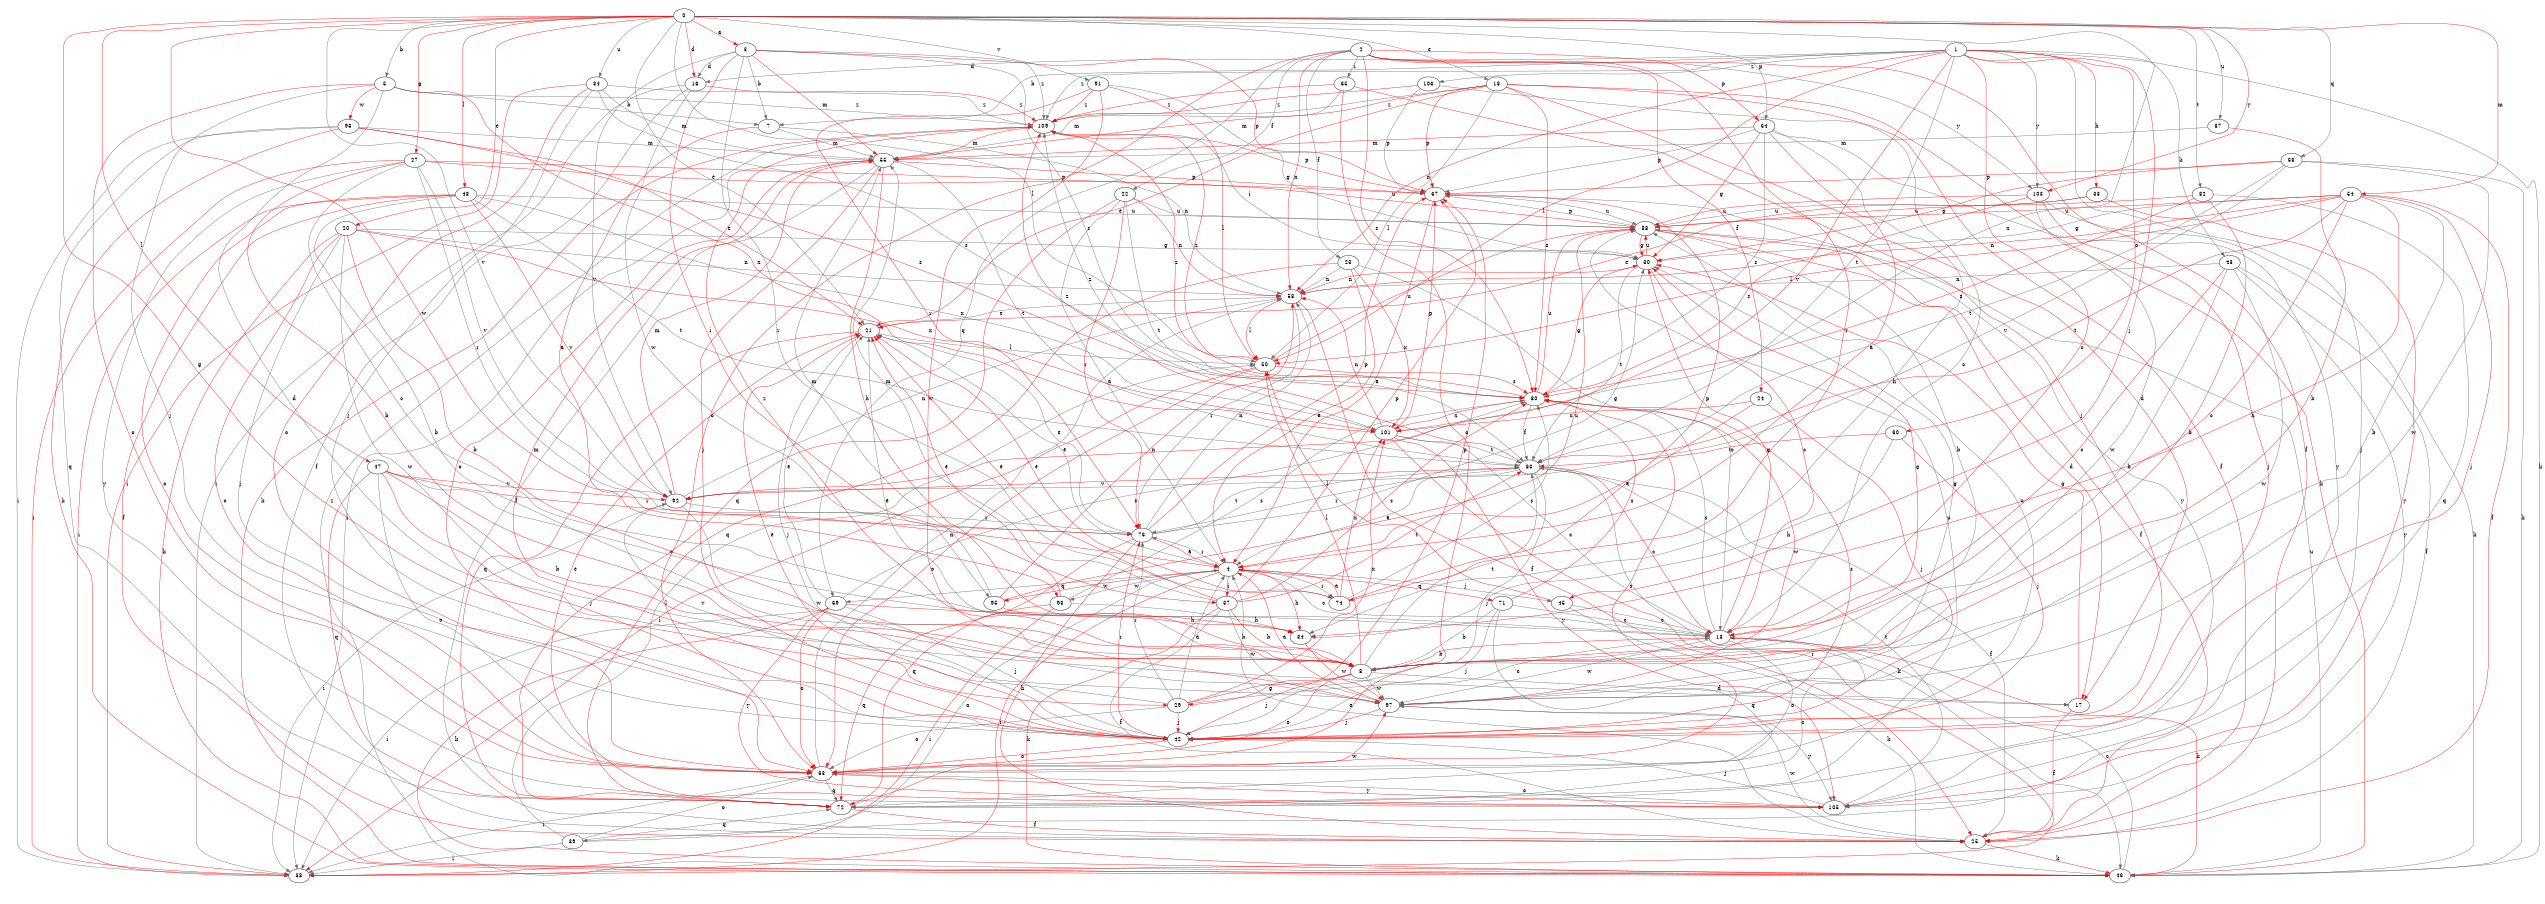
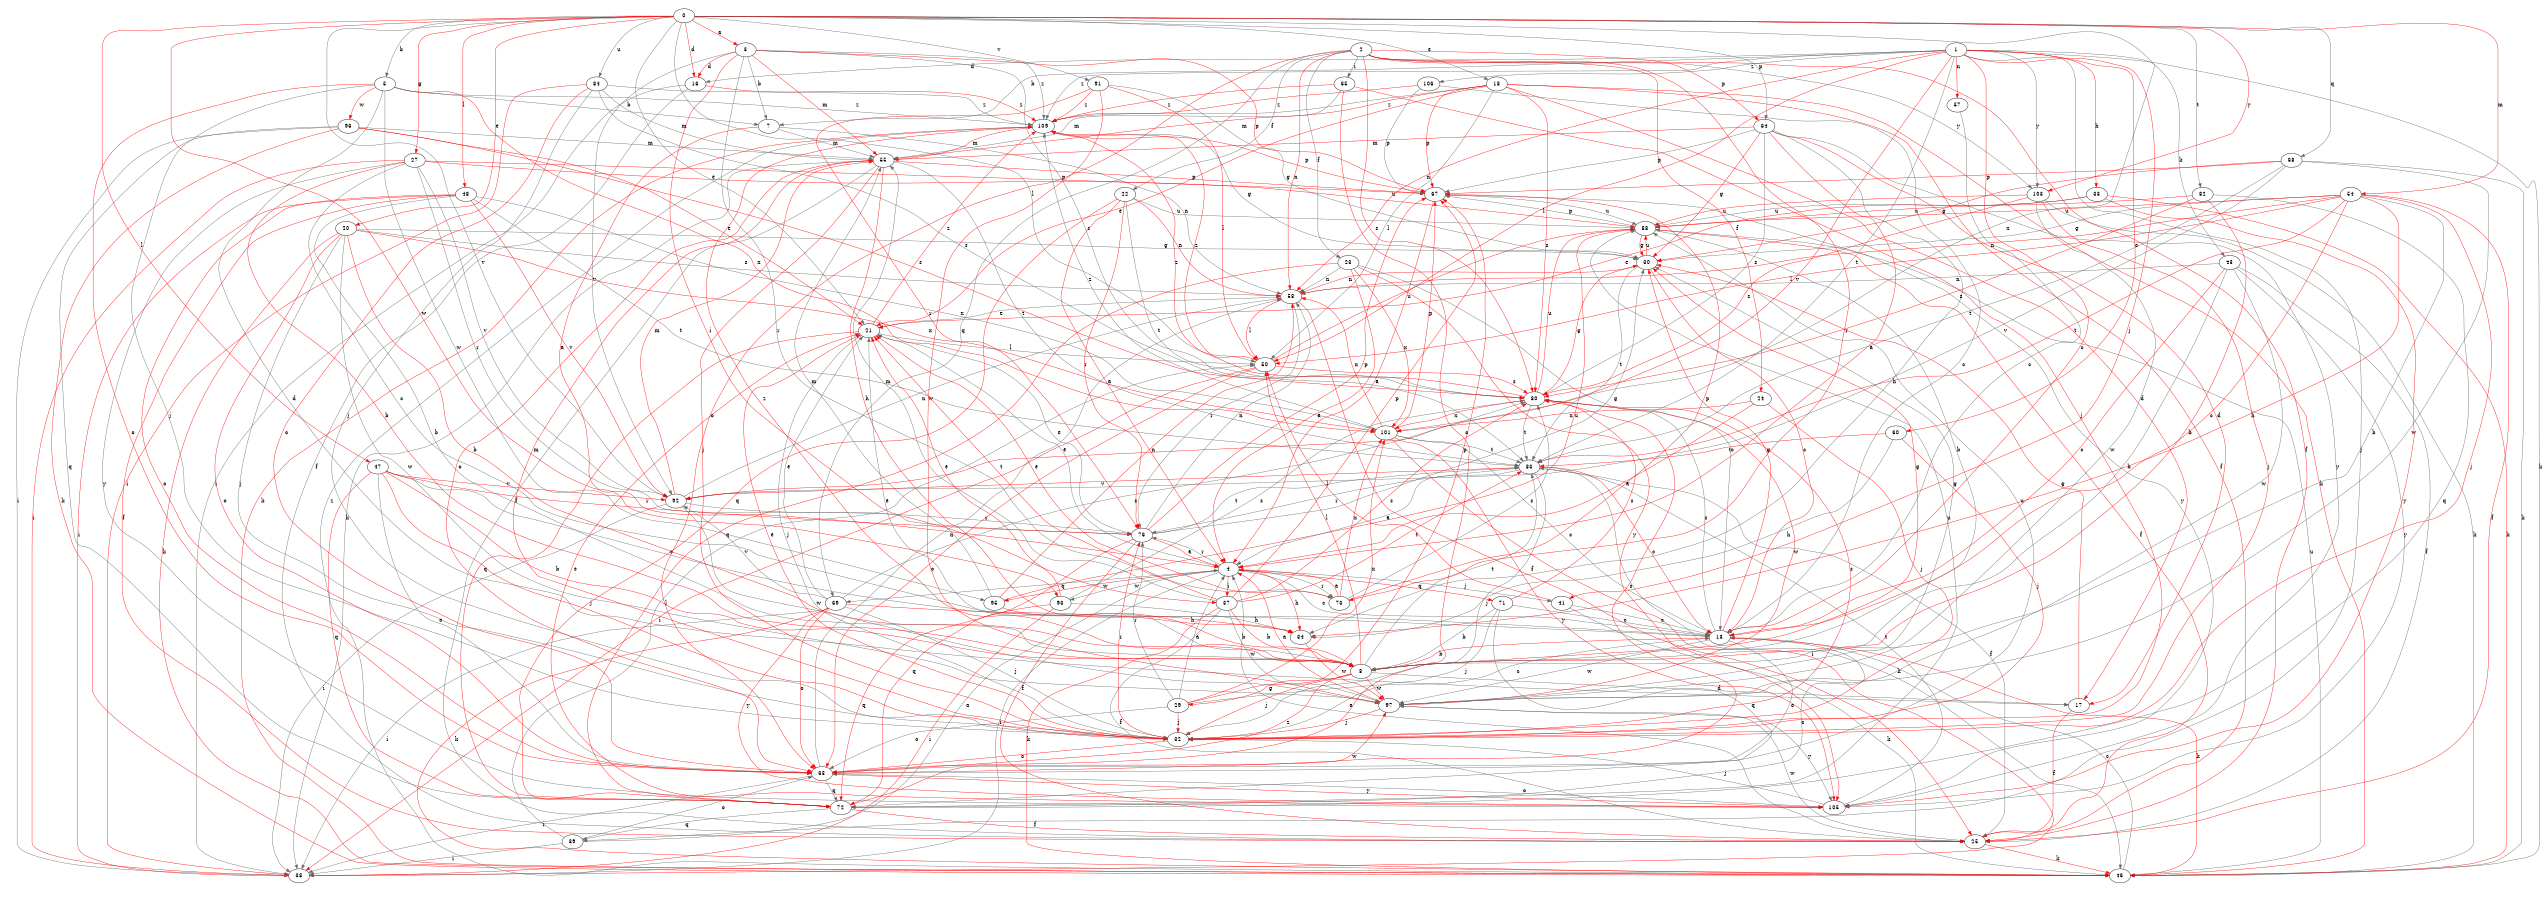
(714, 59) -> (714, 59)
none -> (1957, 105)
(2218, 126) -> none
(1250, 194) -> (1250, 194)
(1054, 212) -> none
(746, 263) -> (746, 263)
(1973, 349) -> (2138, 320)
(1100, 372) -> (1100, 372)
(1198, 379) -> (946, 223)
(690, 392) -> (534, 479)
(218, 395) -> none
(1525, 433) -> (1525, 433)
(1002, 467) -> (1002, 467)
none -> (1643, 510)
(348, 518) -> (348, 518)
none -> (2507, 583)
(1339, 603) -> (1339, 603)
(1562, 603) -> (1562, 603)
(851, 655) -> (752, 563)
(1023, 688) -> (1023, 688)
(1377, 690) -> (1377, 690)
(1288, 723) -> (1288, 723)
(1178, 740) -> (1178, 740)
(705, 825) -> (702, 820)
(869, 855) -> (869, 855)
